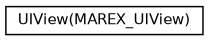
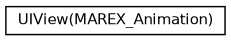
(104, 21) -> (115, 21)
